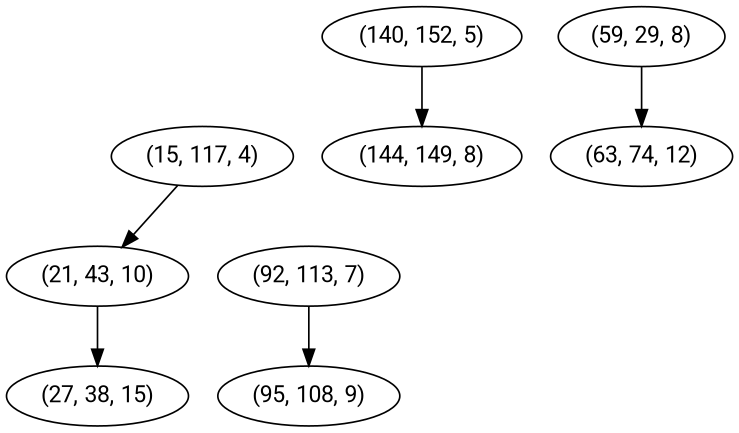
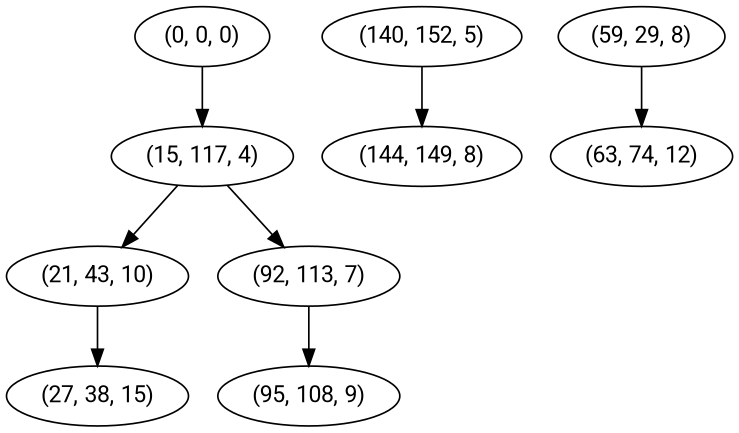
none -> (202, 37)
none -> (250, 210)
